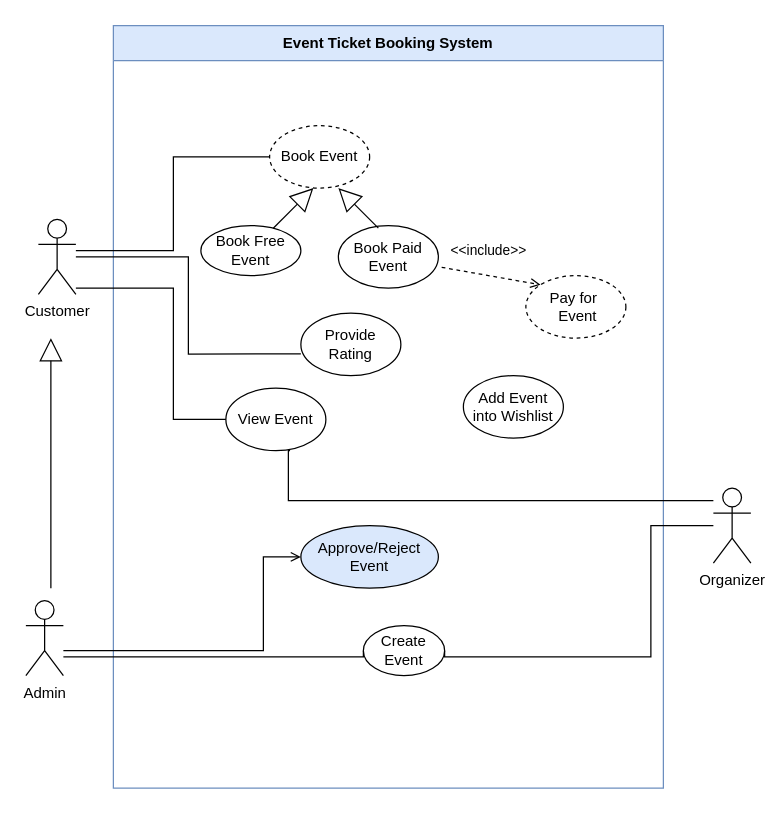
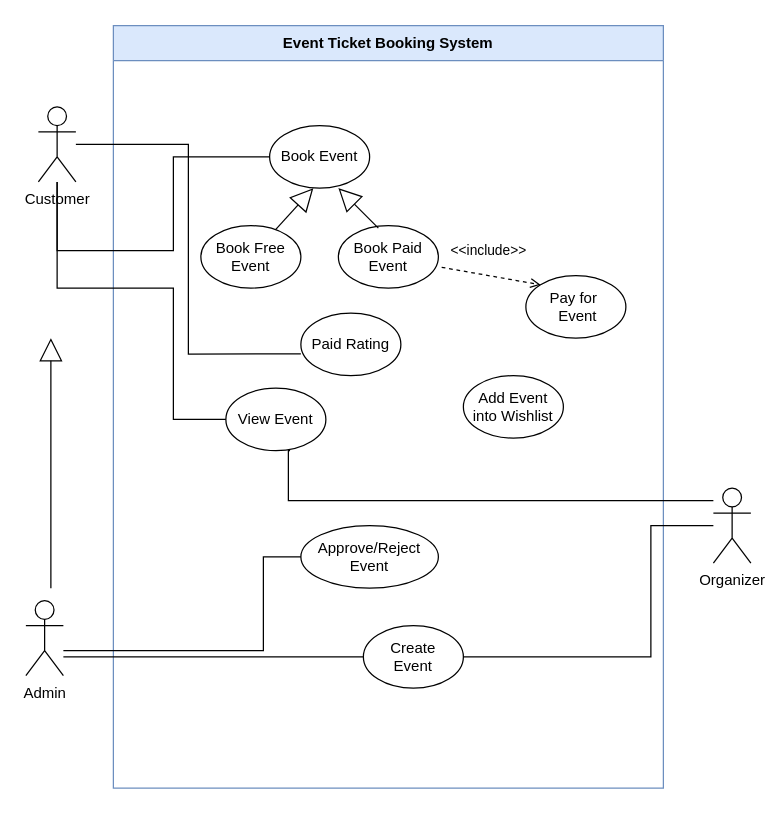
(319, 157) -> (319, 157)
(251, 251) -> (251, 257)
(57, 257) -> (57, 144)
(576, 307) -> (576, 307)
(351, 344) -> (351, 344)
(294, 557) -> (296, 557)
(369, 557) -> (369, 557)
(404, 651) -> (413, 657)
